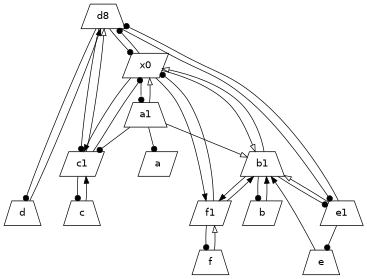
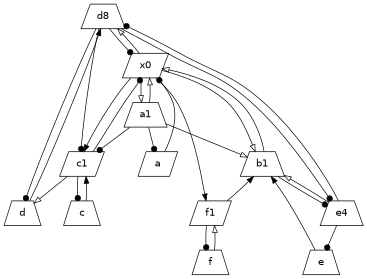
(131, 43) -> (131, 43)
(141, 87) -> (141, 87)
(97, 94) -> (53, 188)
(202, 133) -> (175, 116)
(235, 186) -> none
(262, 213) -> none
(342, 213) -> (342, 213)
